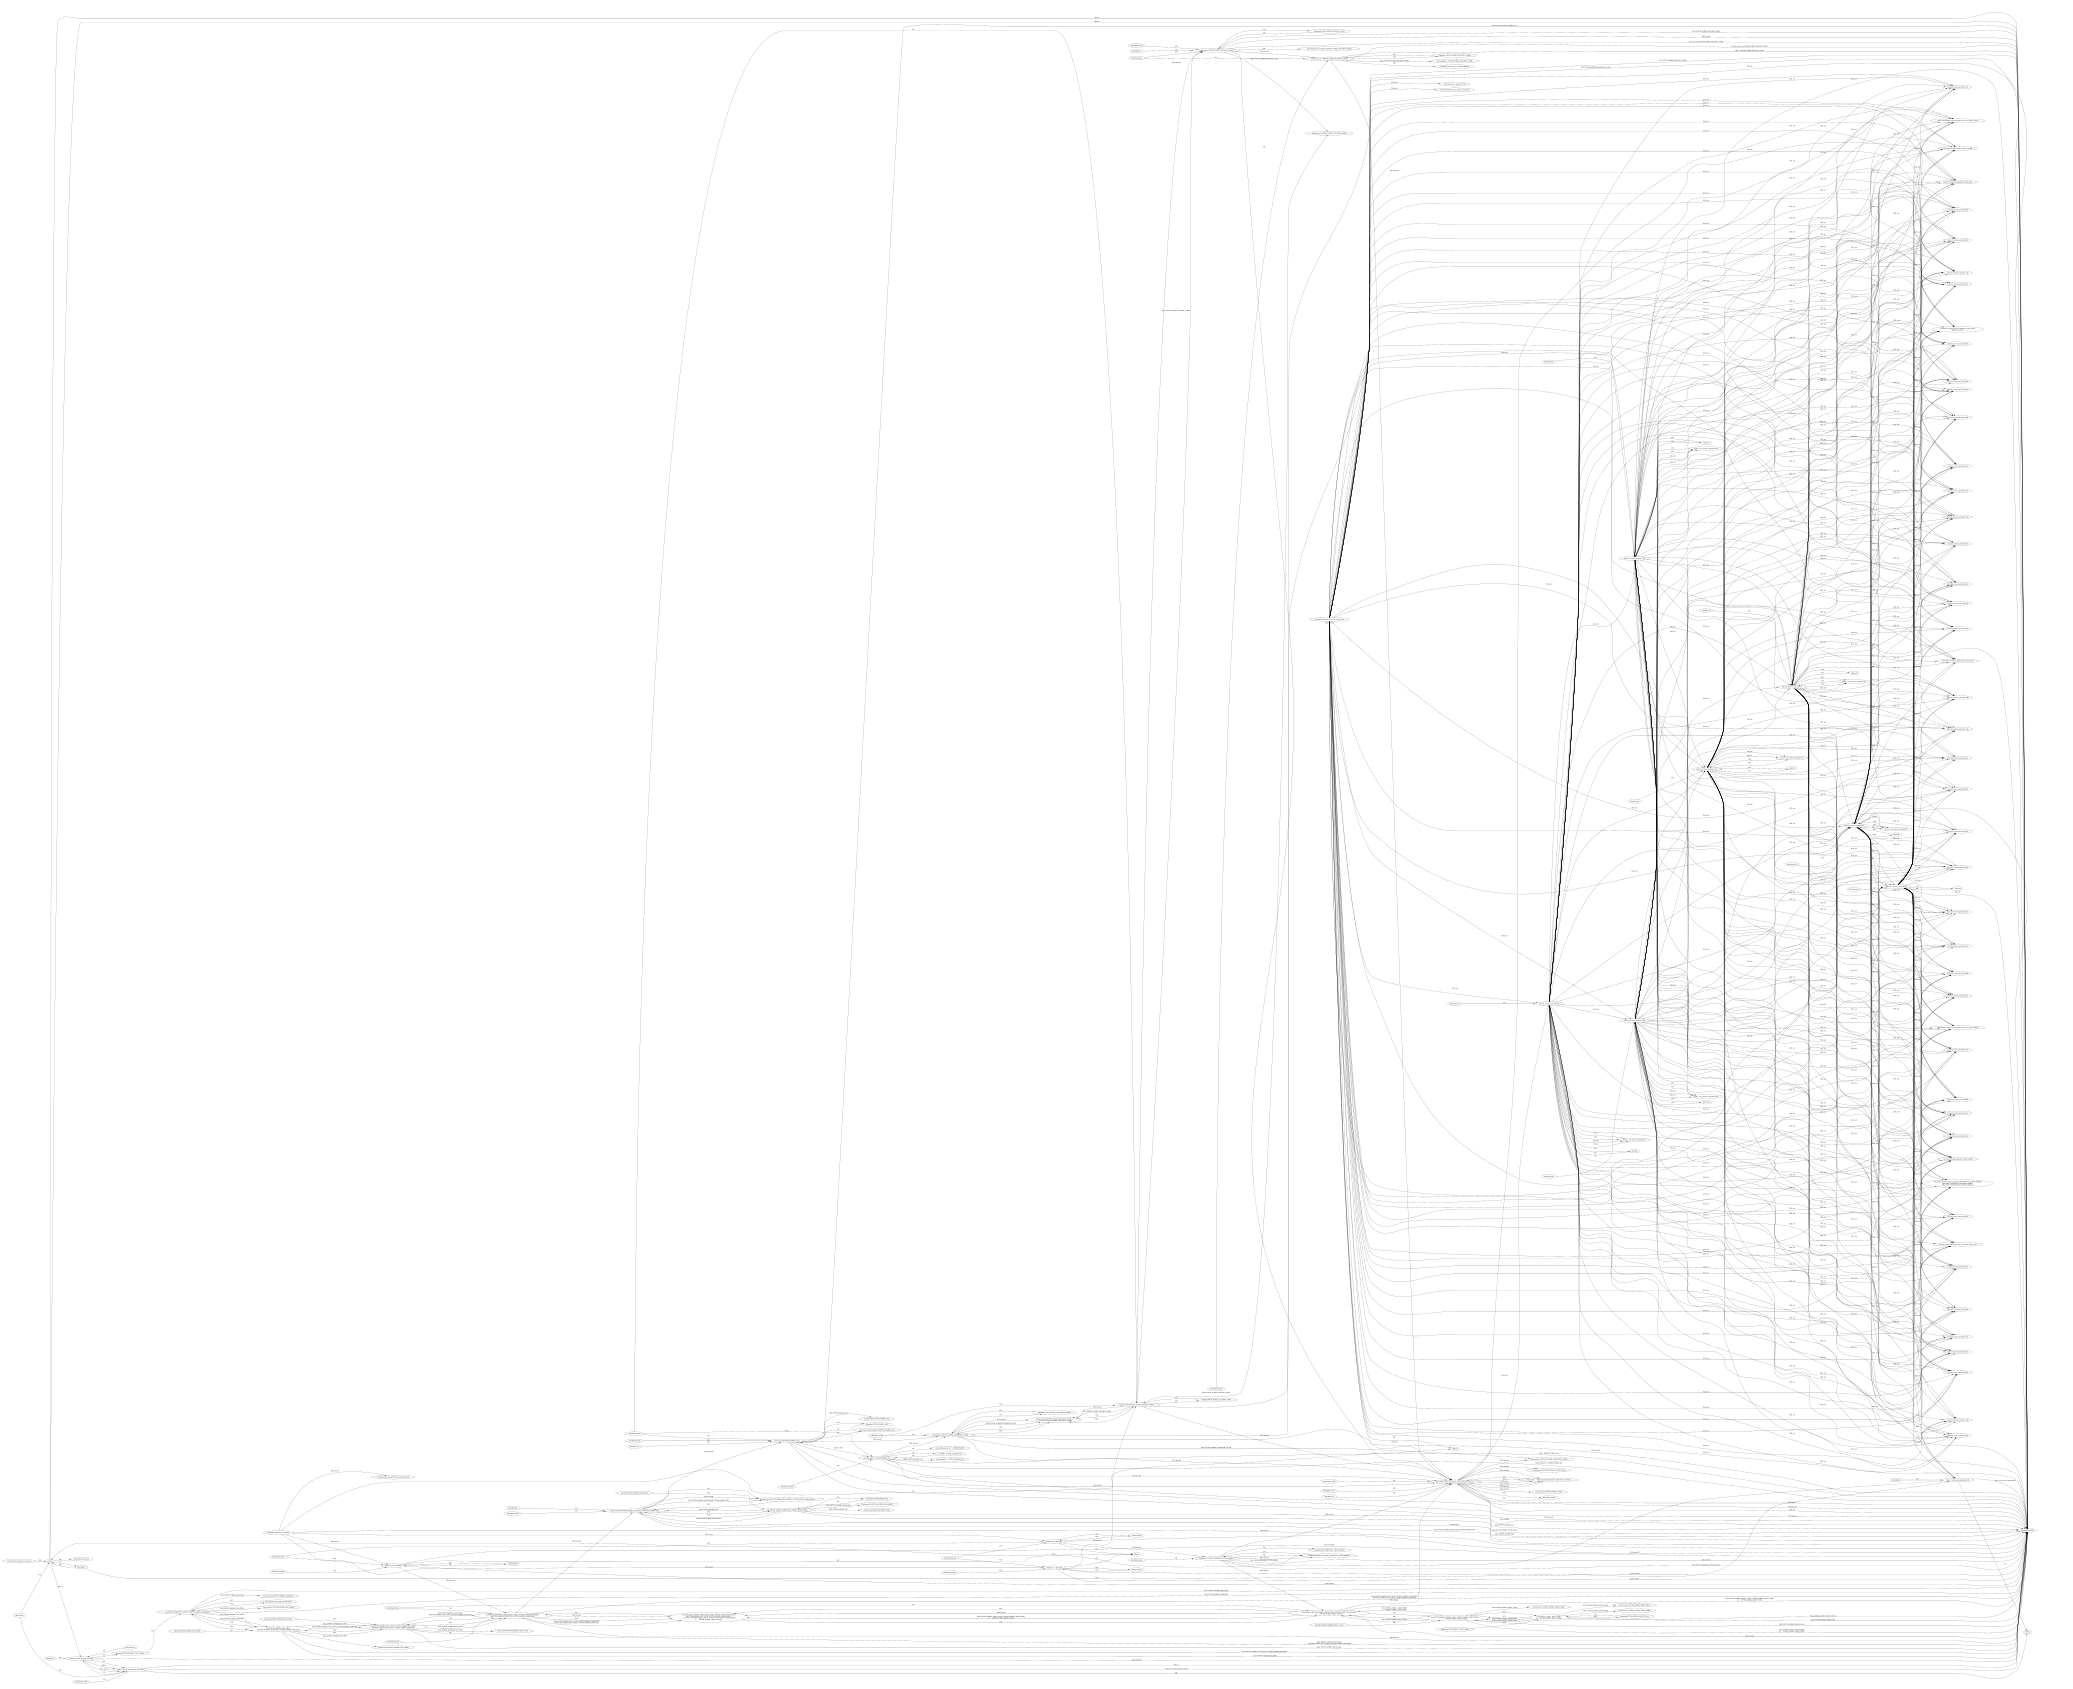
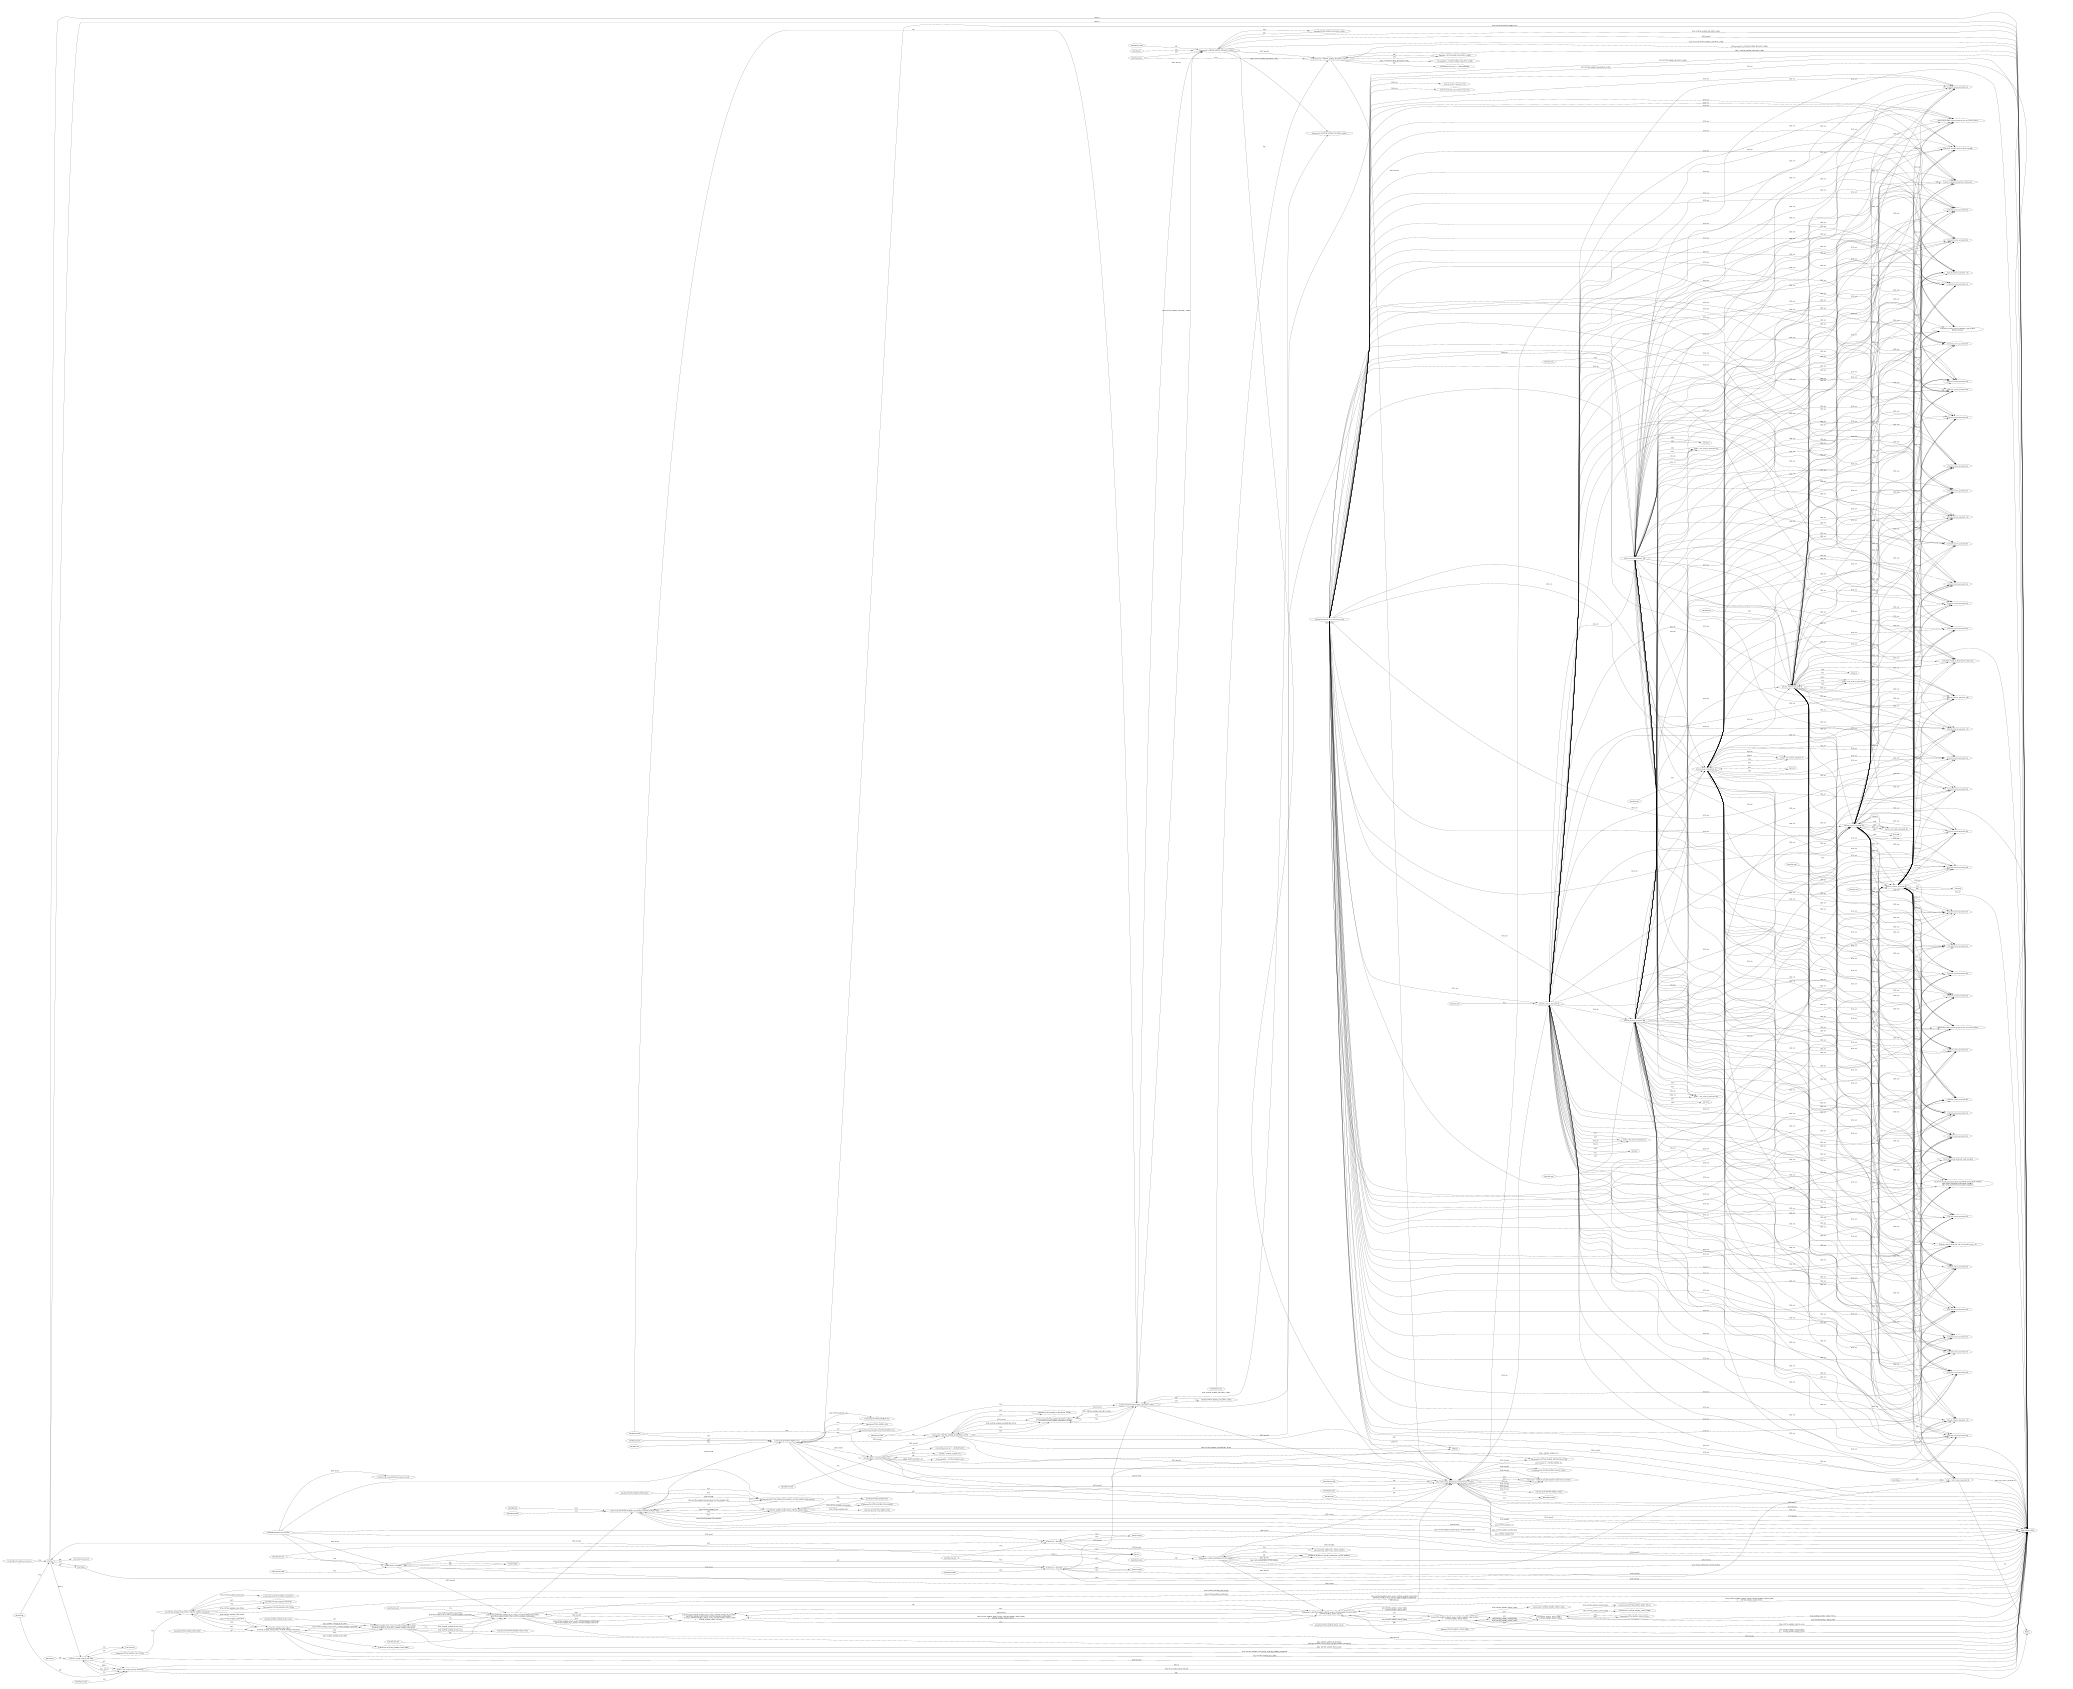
(1329, 49) -> none
(105, 1656) -> (102, 1649)
